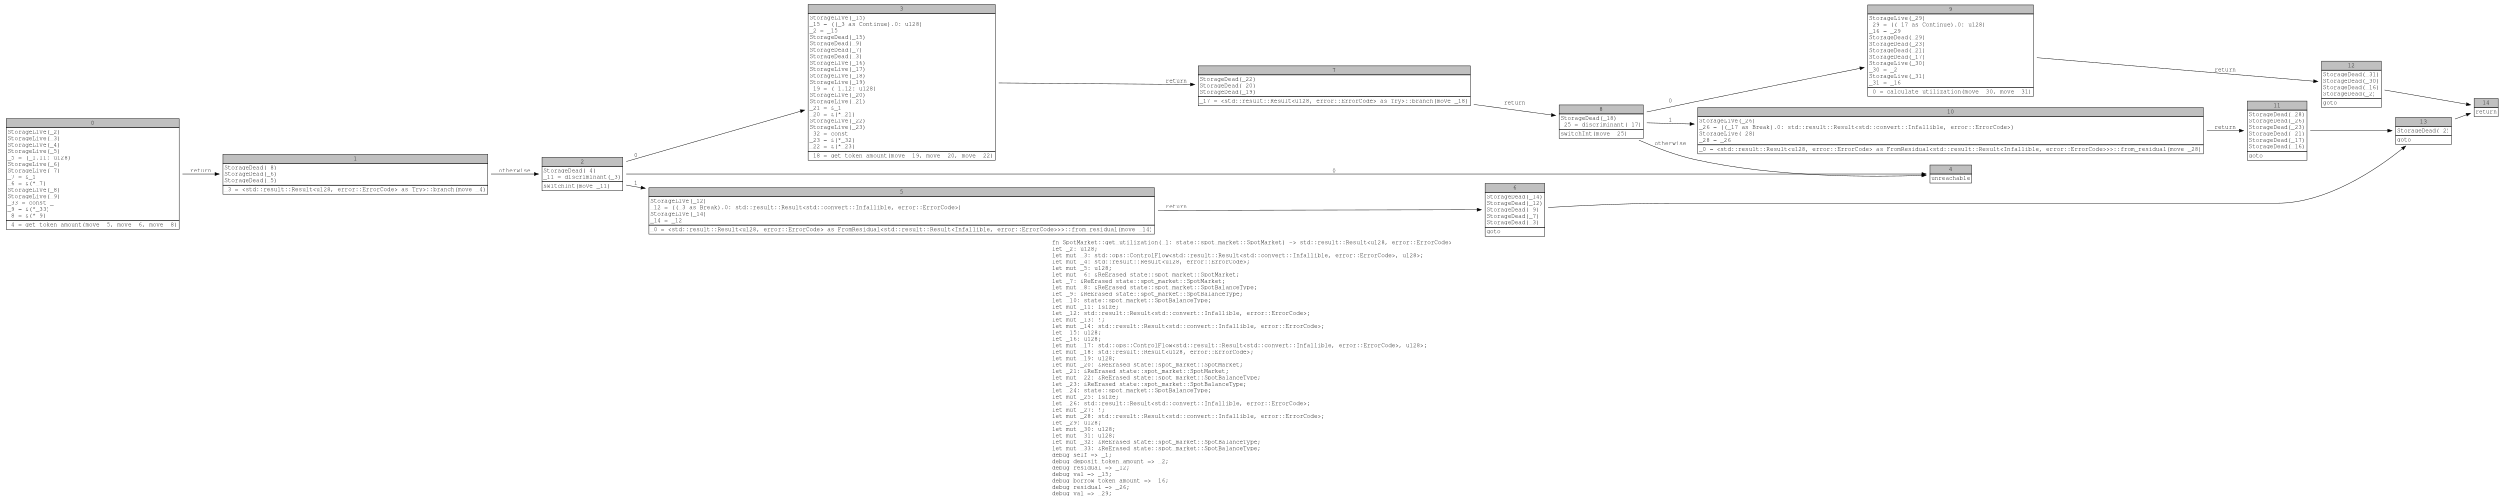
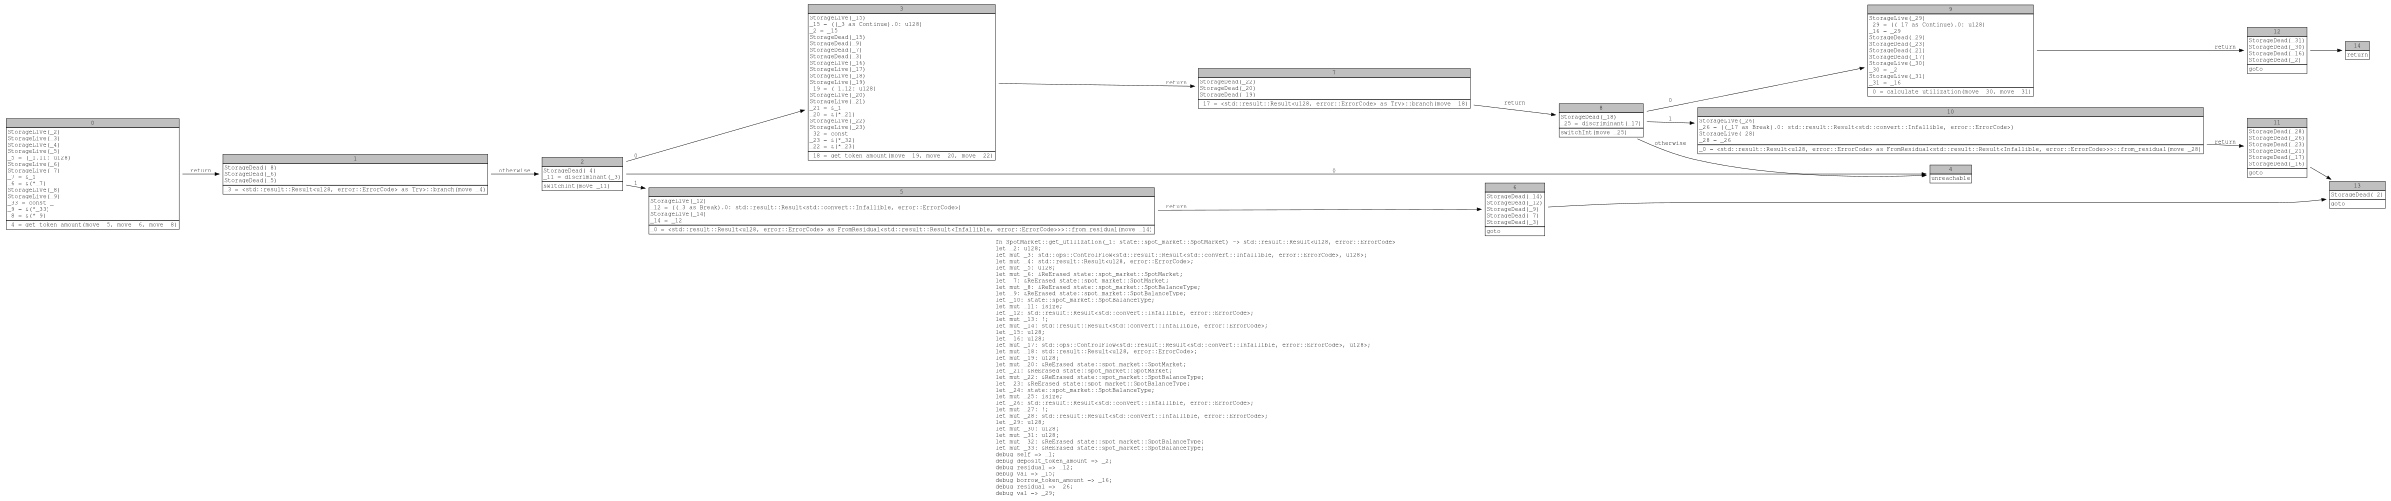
(2461, 117) -> none
